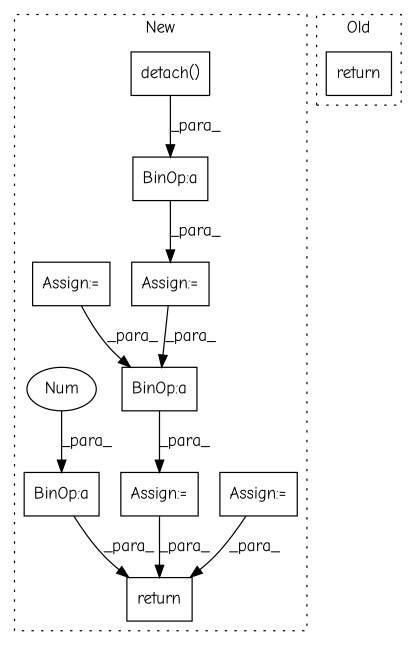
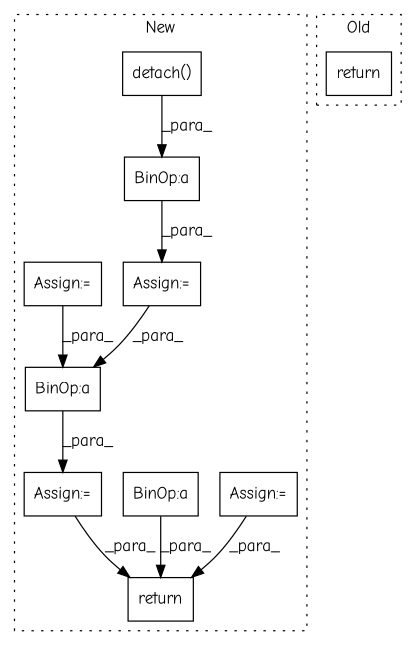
(62, 389) -> none
